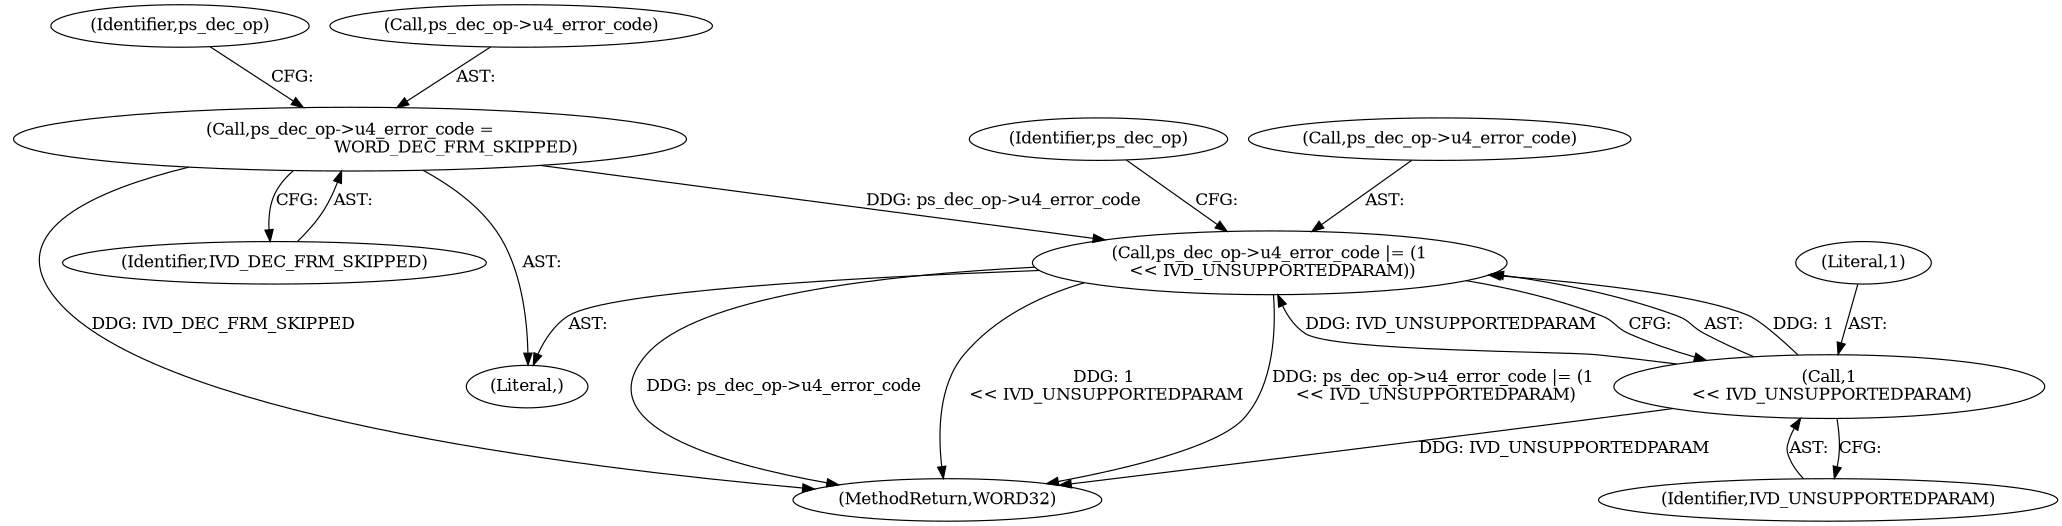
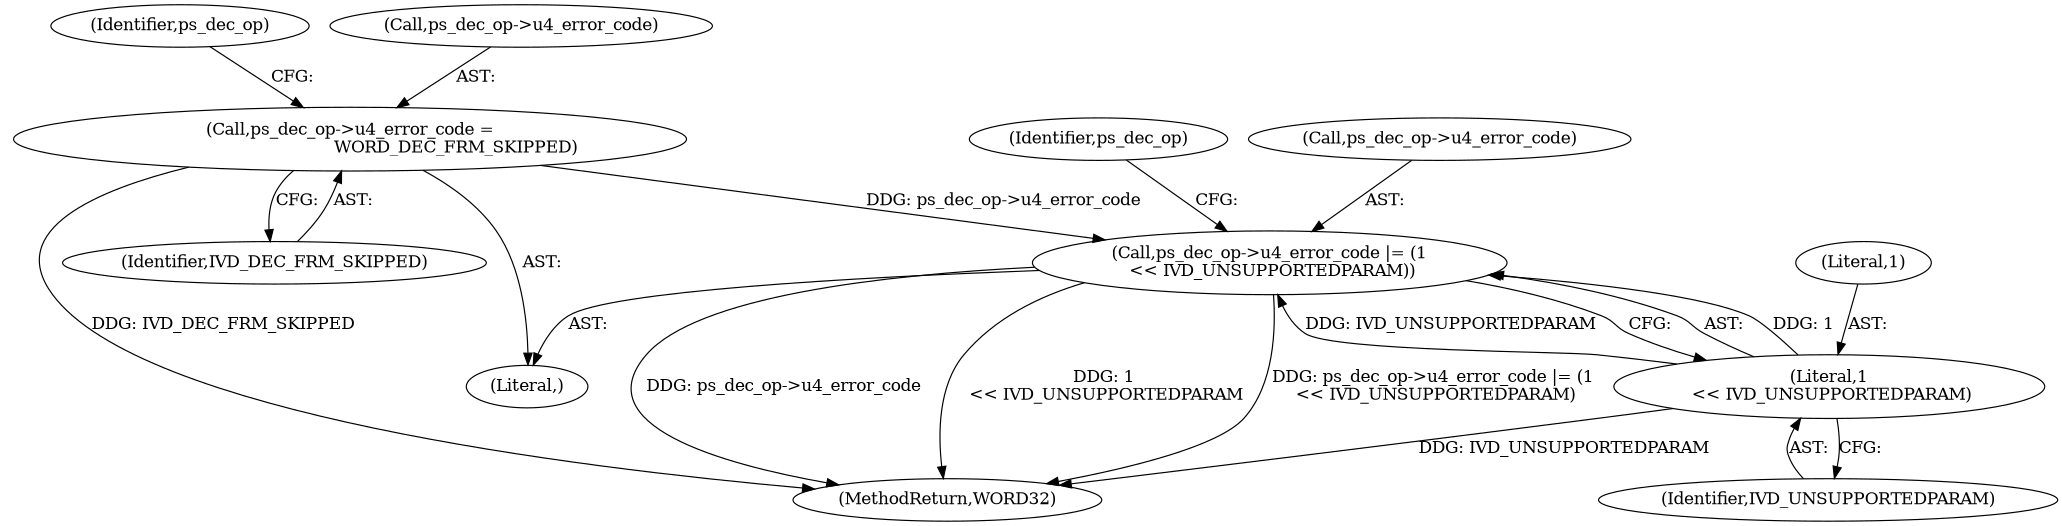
(1829, 387) -> (1829, 387)
